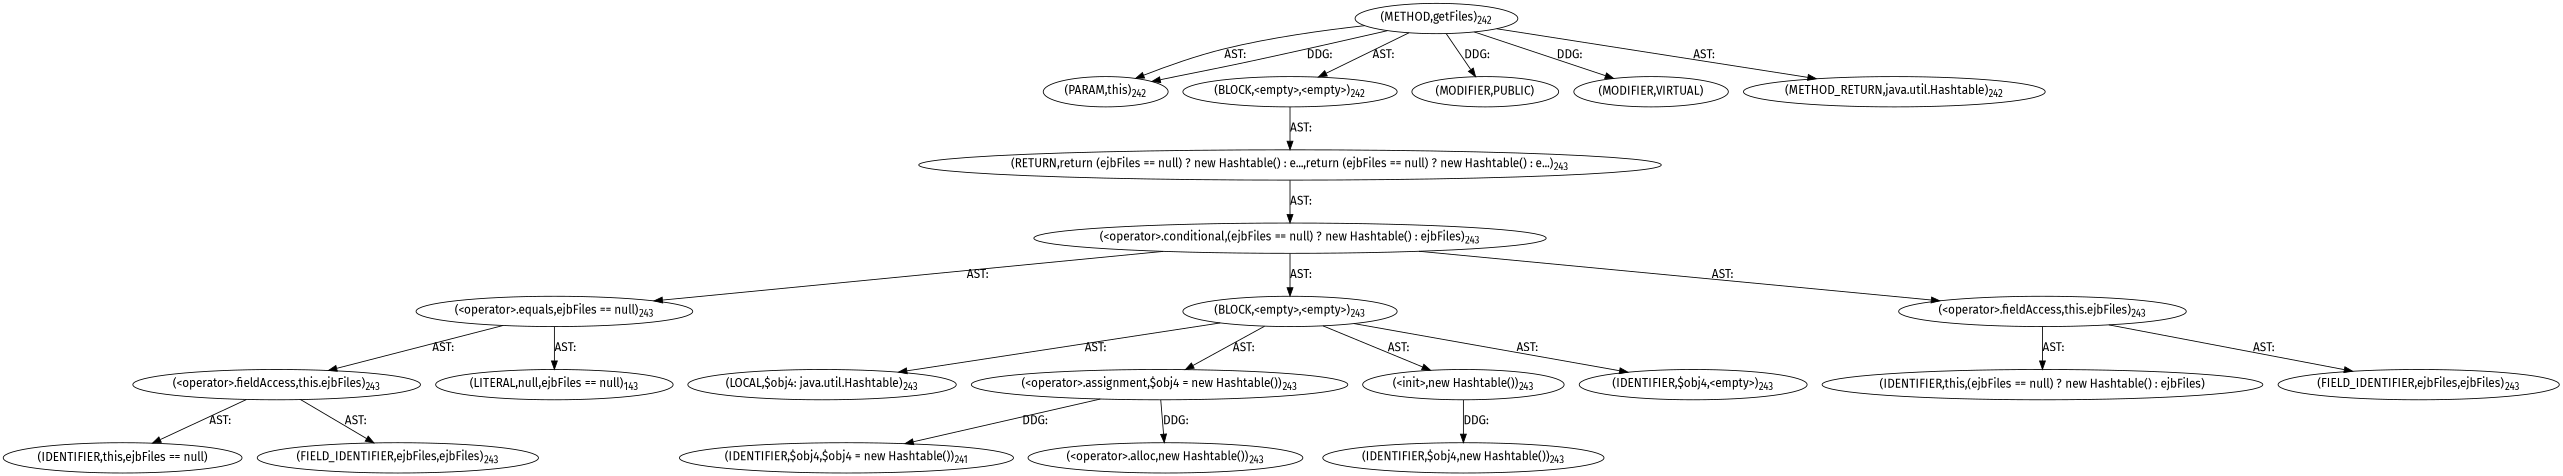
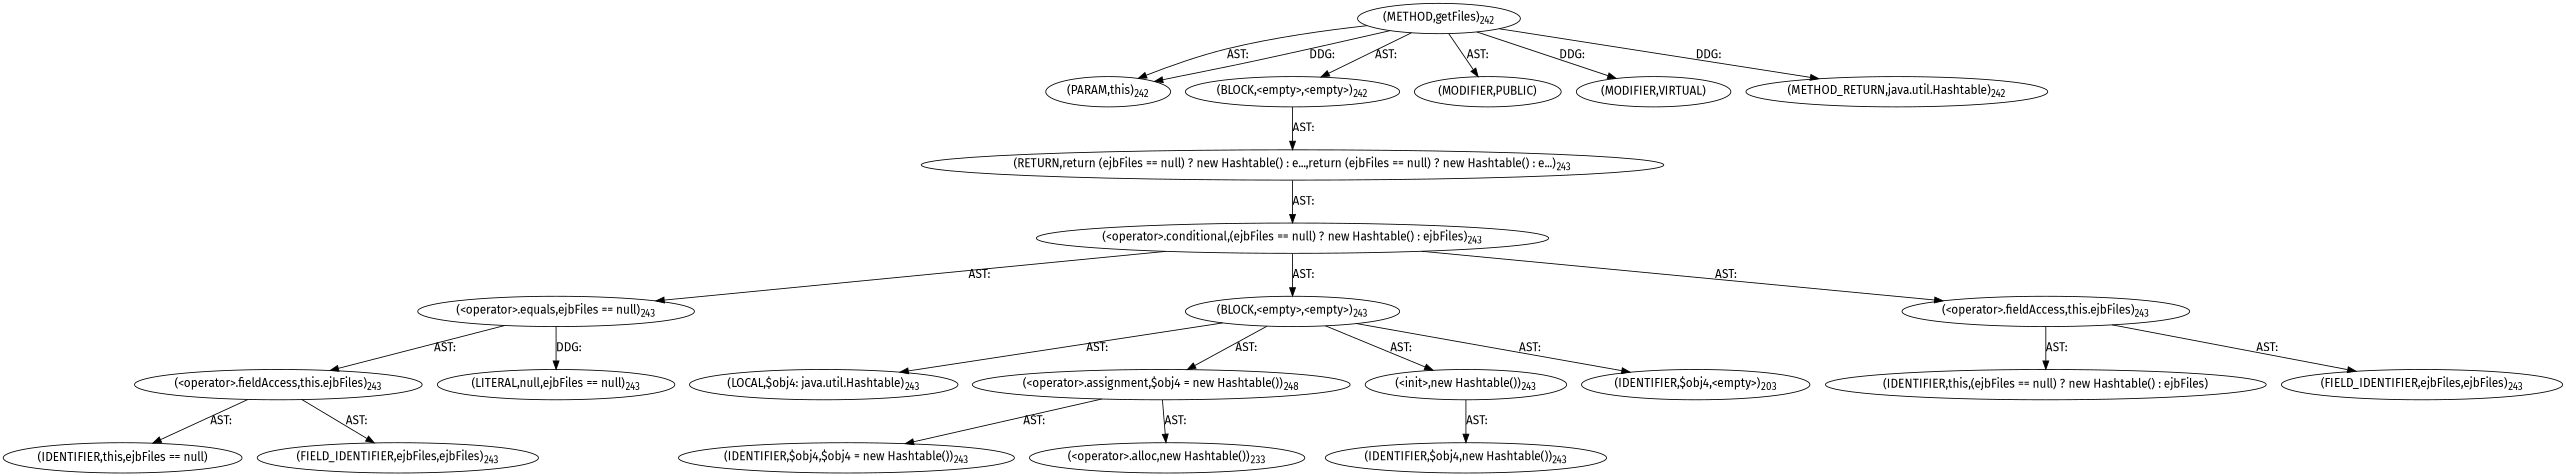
(1479, 55) -> (1479, 55)
(1706, 55) -> (1710, 55)
(567, 348) -> (570, 348)
(631, 383) -> (633, 383)
(1290, 383) -> (1292, 383)
(1766, 383) -> (1769, 383)
(1037, 421) -> (1036, 421)
(1177, 421) -> (1177, 421)
(1478, 421) -> (1479, 421)
(961, 457) -> (961, 457)
(1257, 457) -> (1258, 457)
